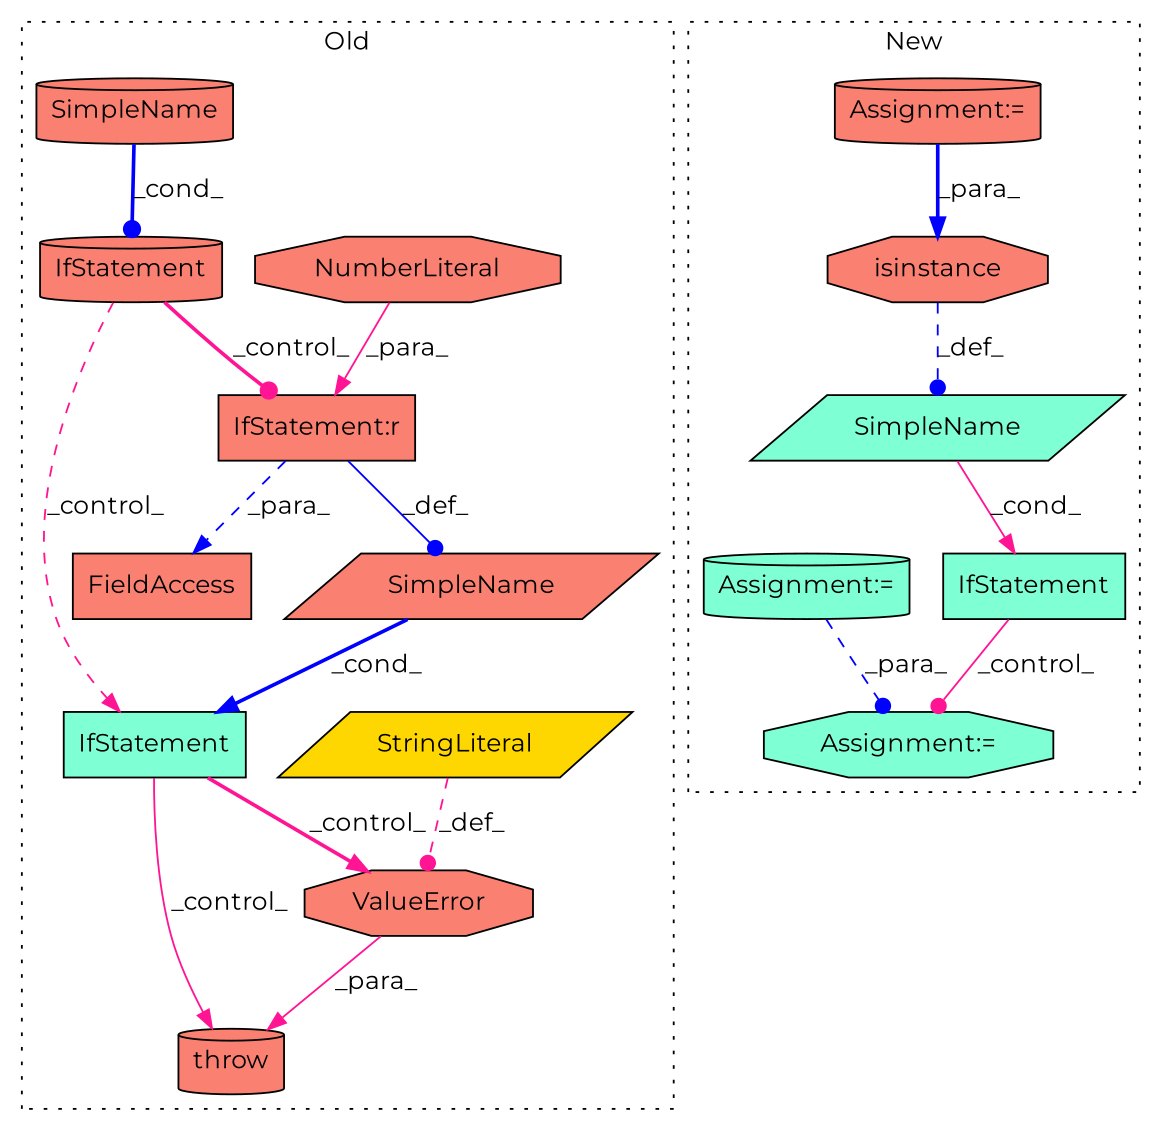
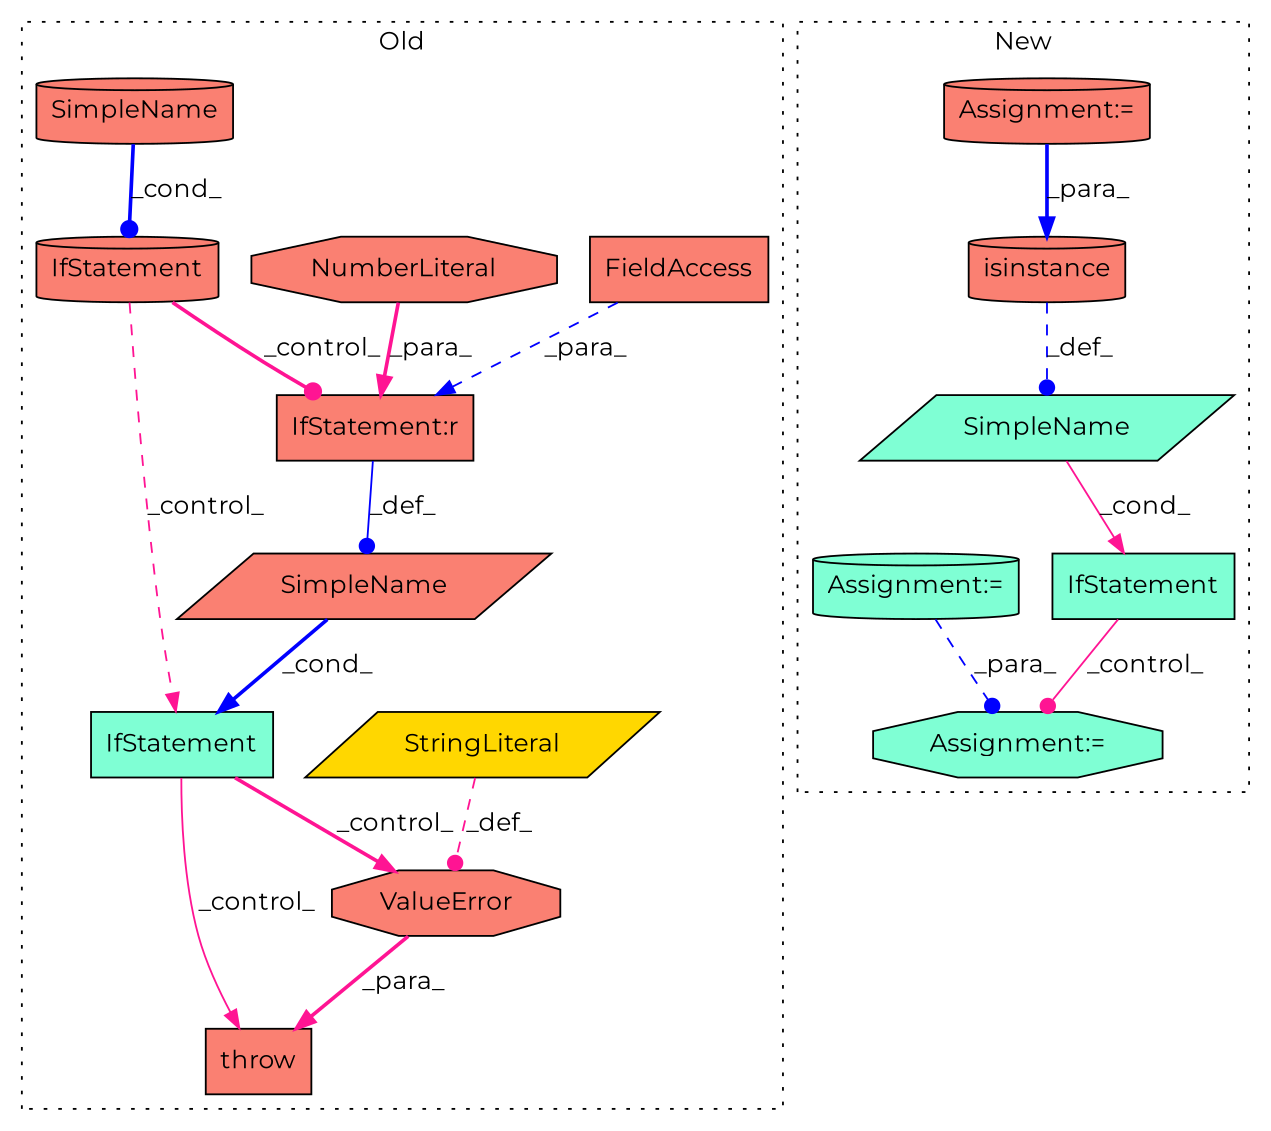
(938, 269) -> (1047, 269)
(367, 341) -> (391, 340)
(246, 500) -> (535, 345)
(332, 977) -> (360, 976)
(231, 1062) -> (259, 1062)
